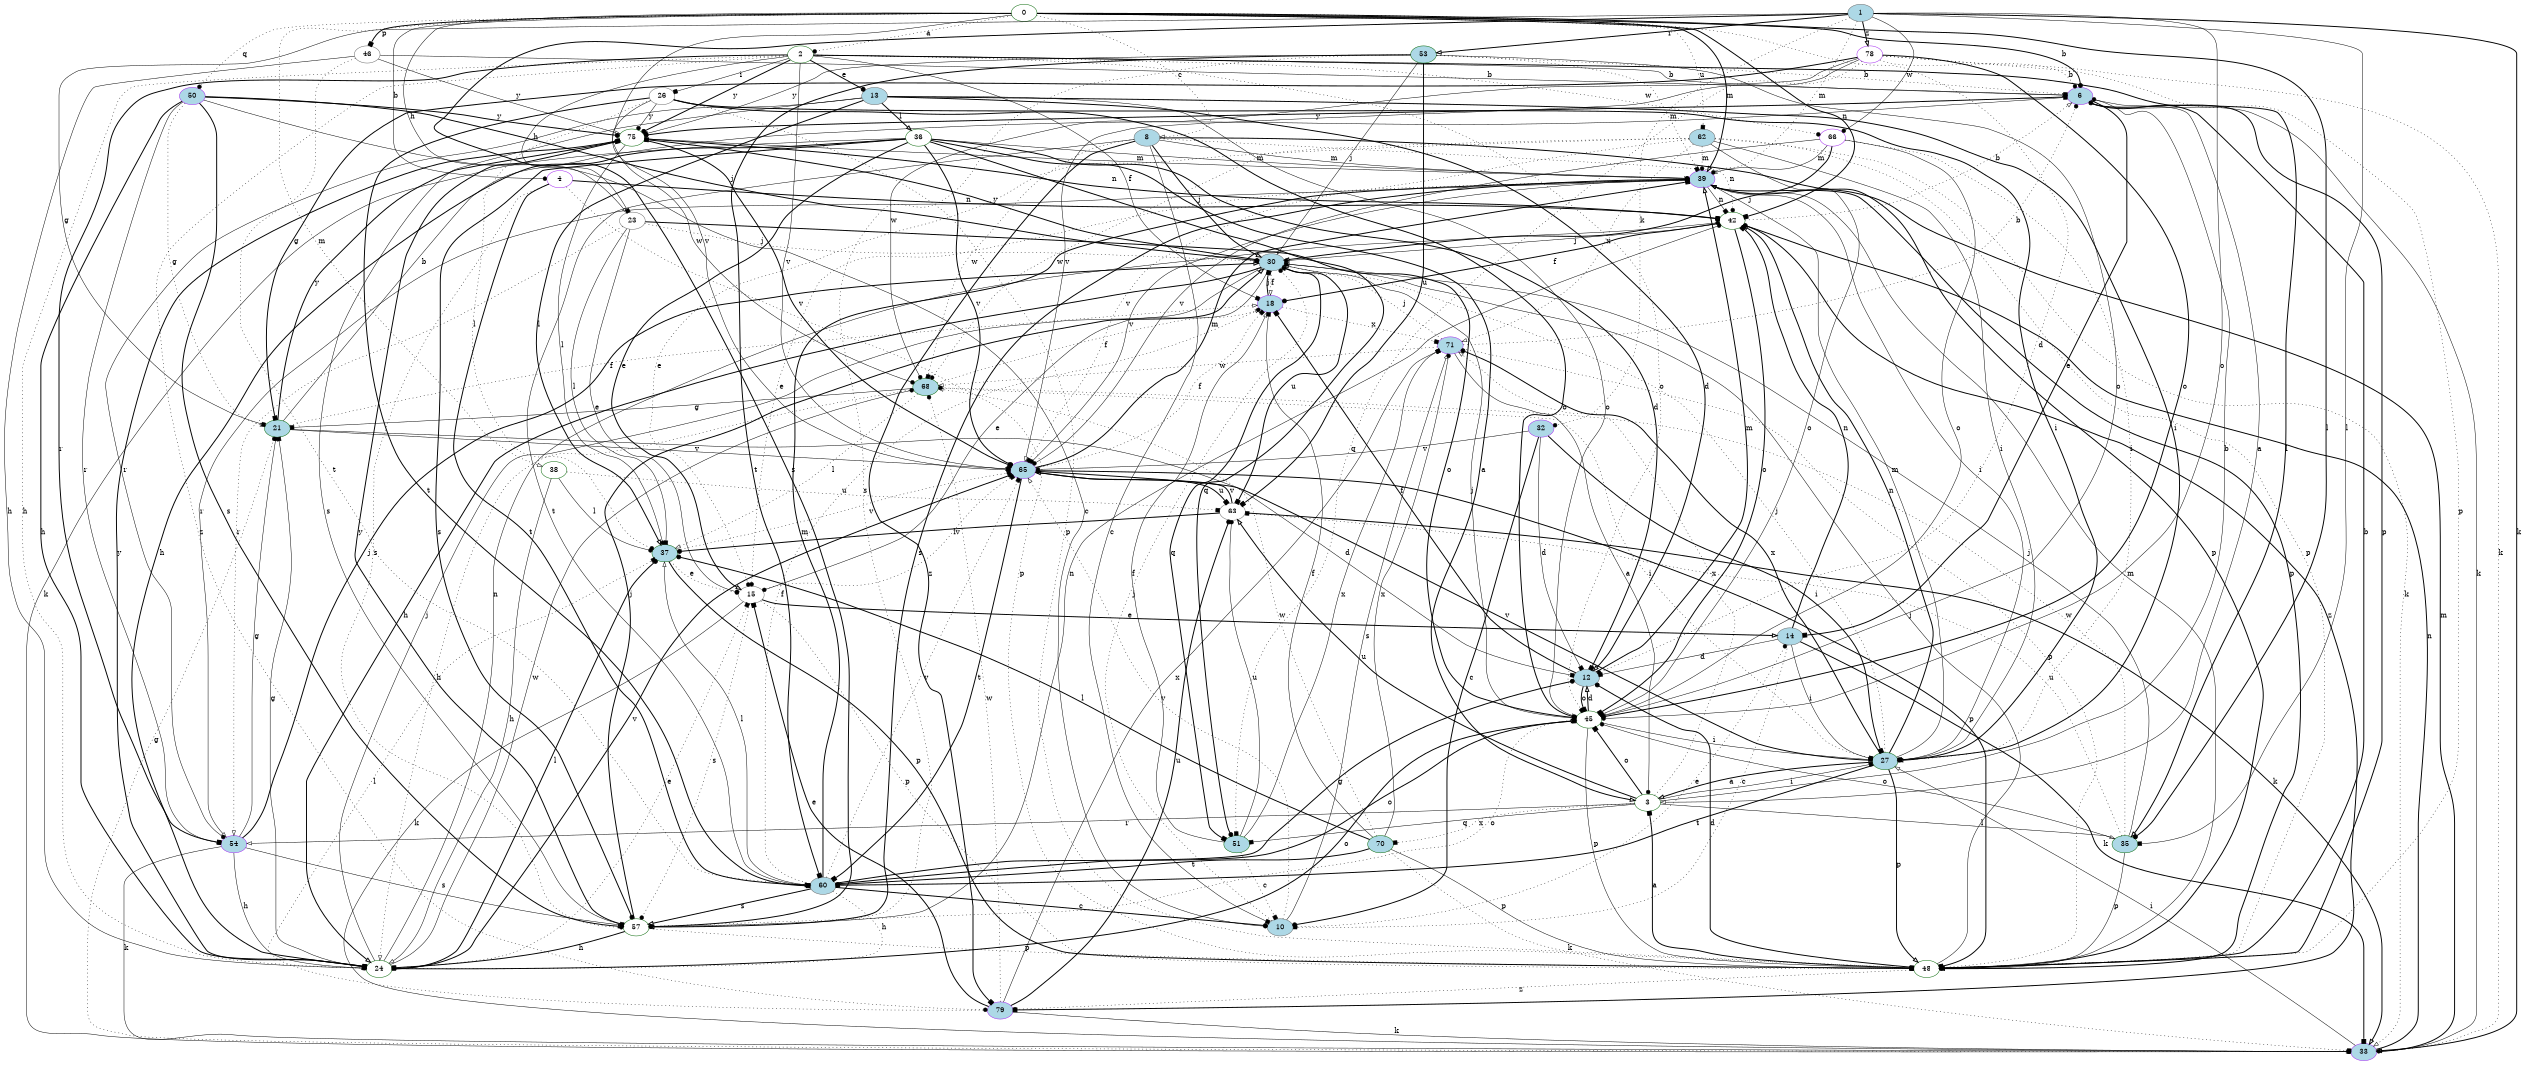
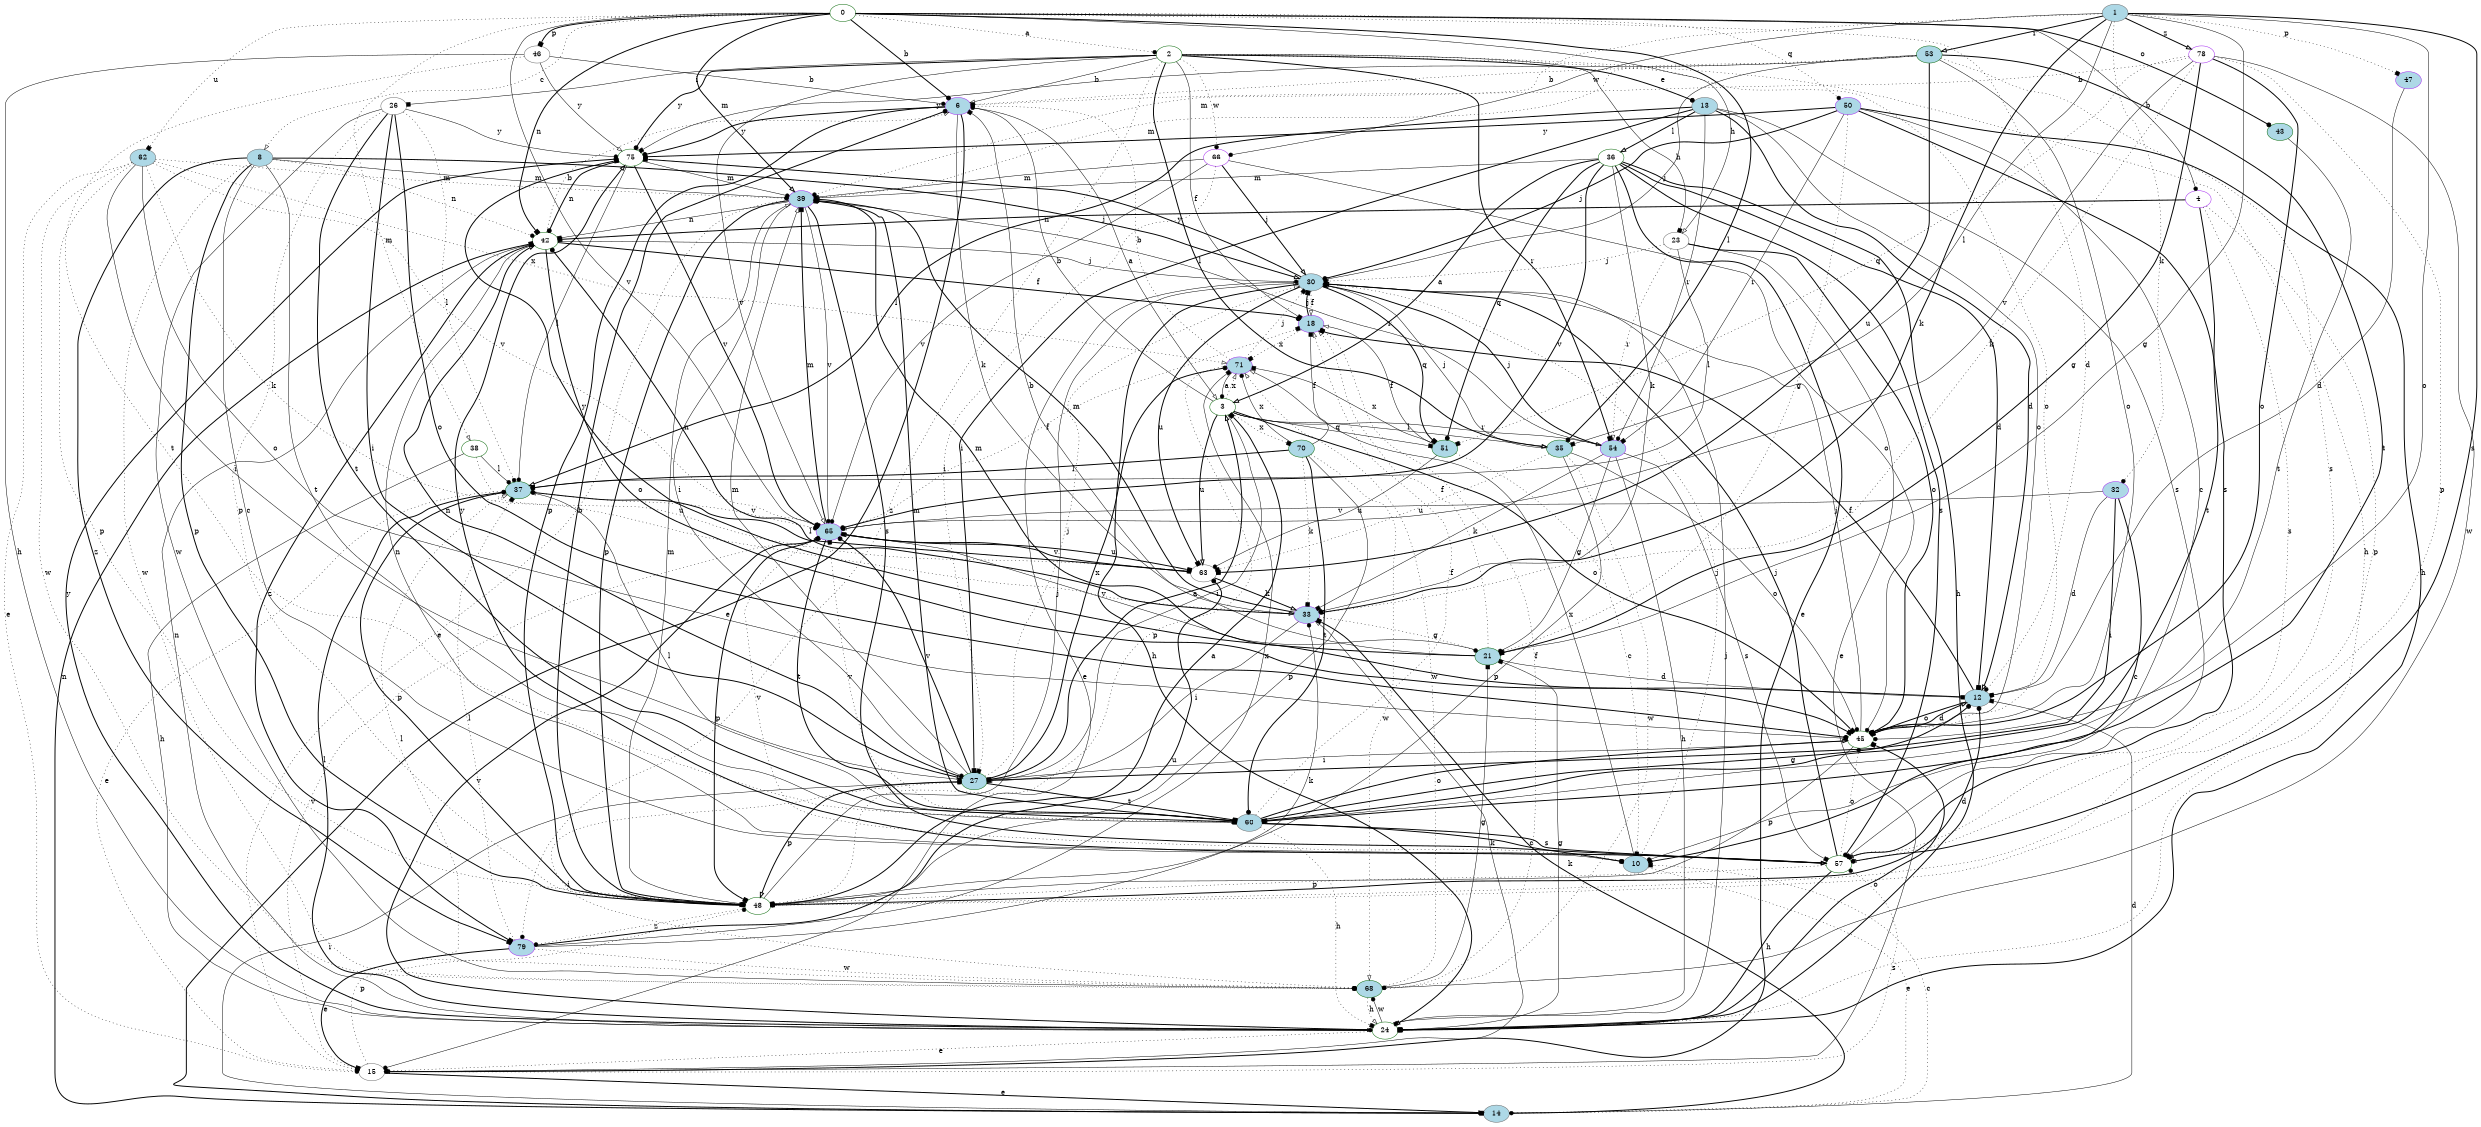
none -> (2408, 80)
none -> (2280, 132)
(1203, 365) -> (1430, 662)
(1368, 636) -> (1571, 615)
